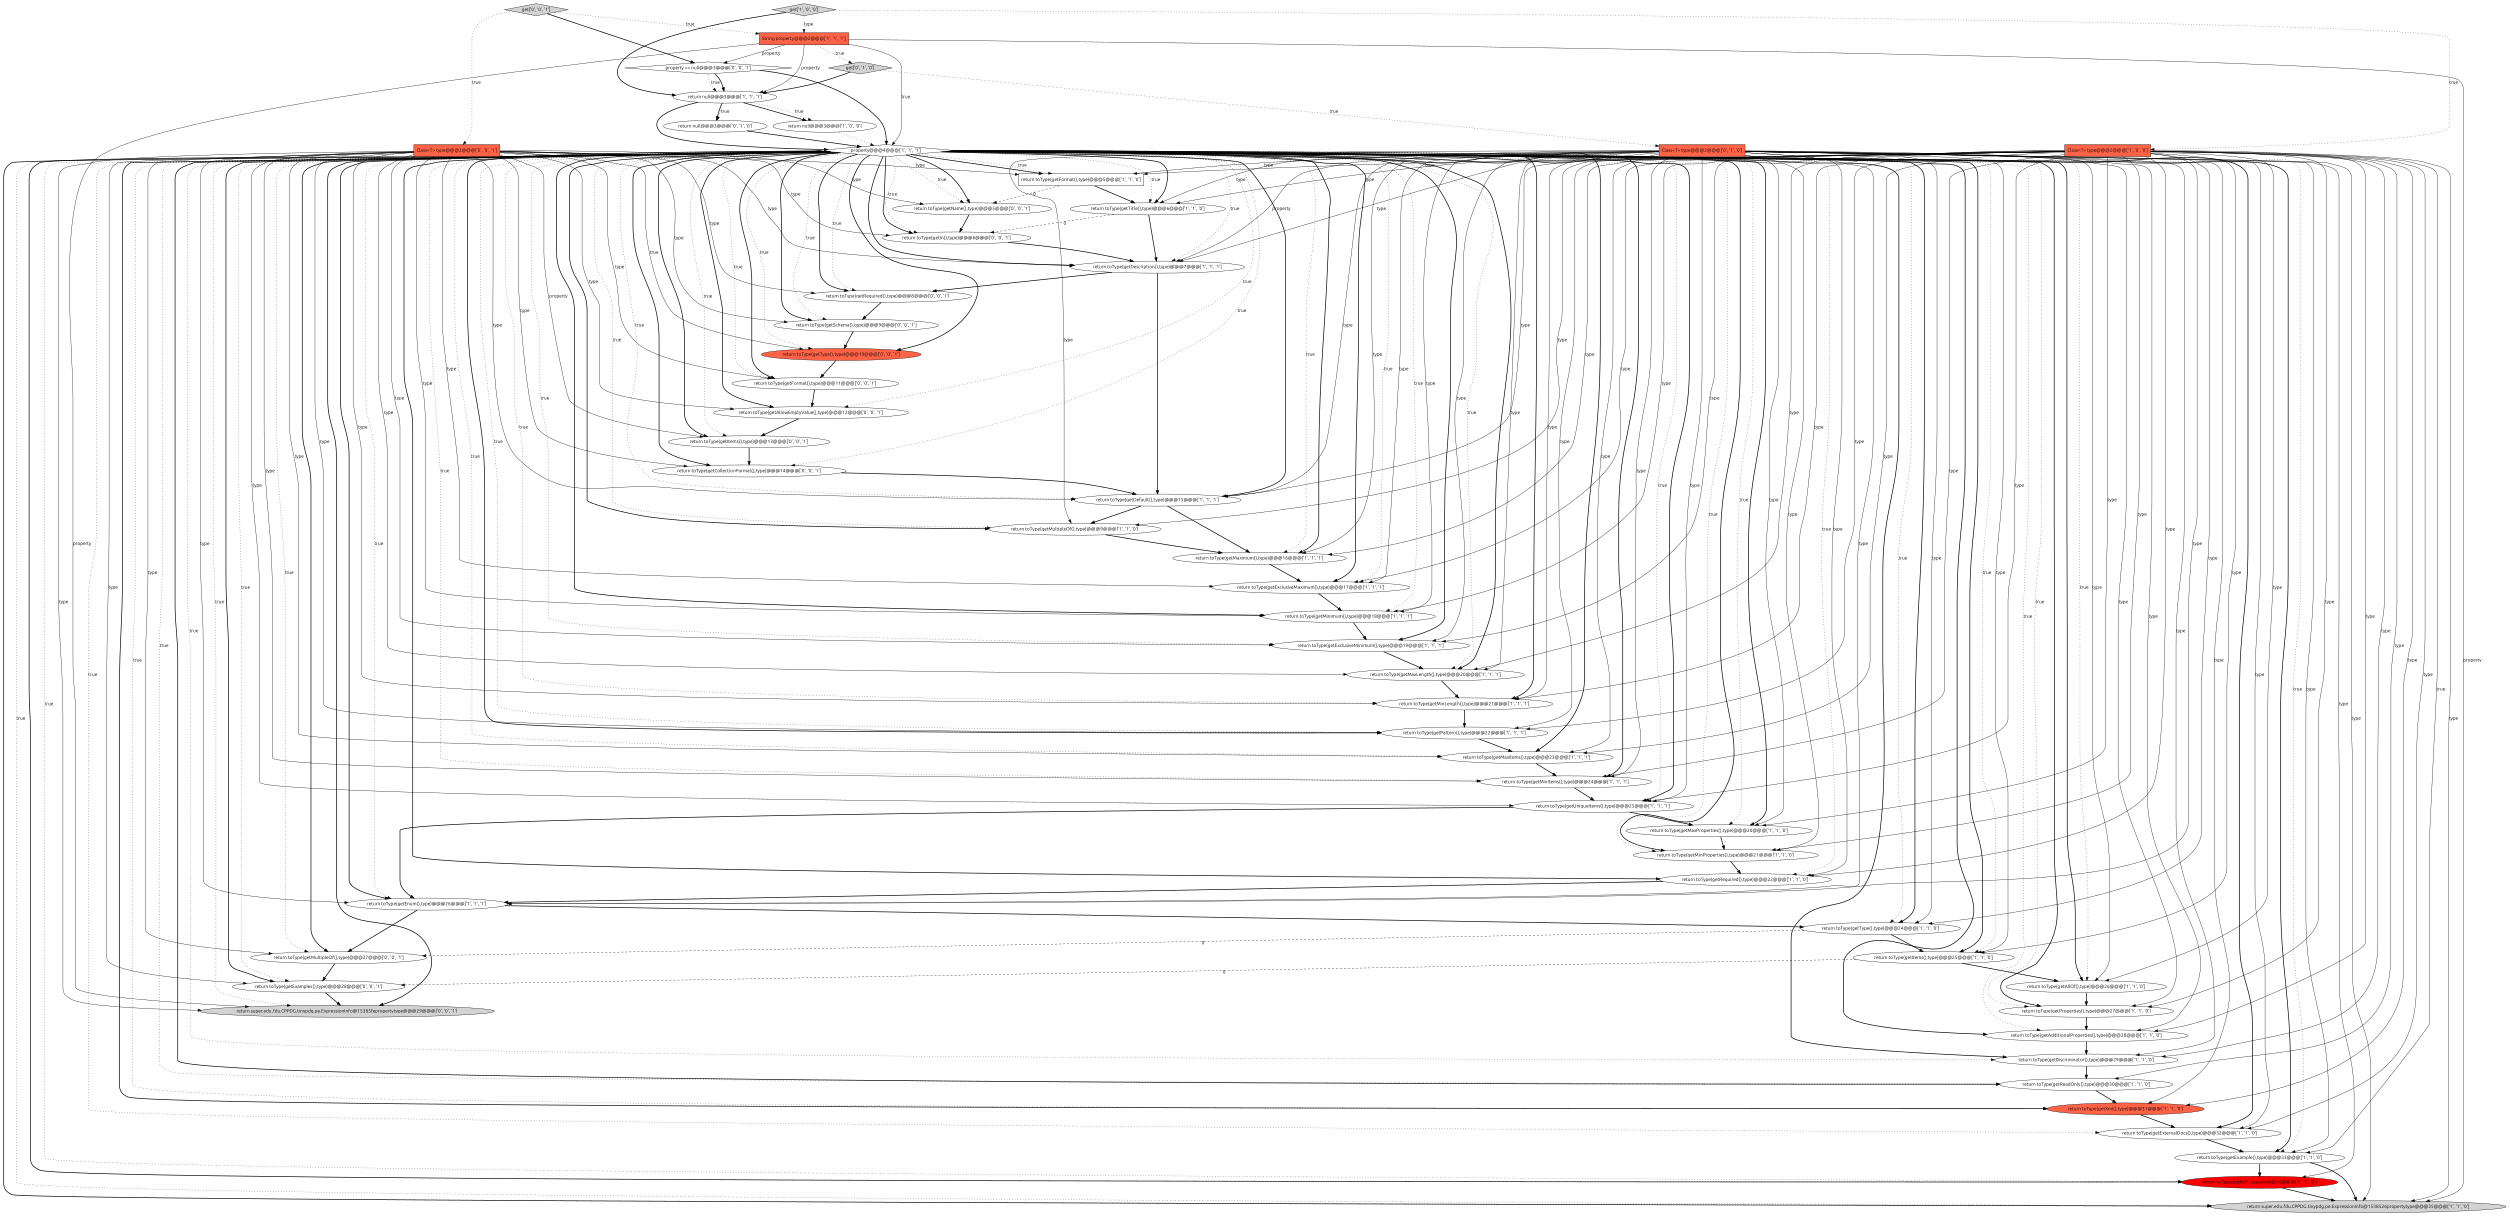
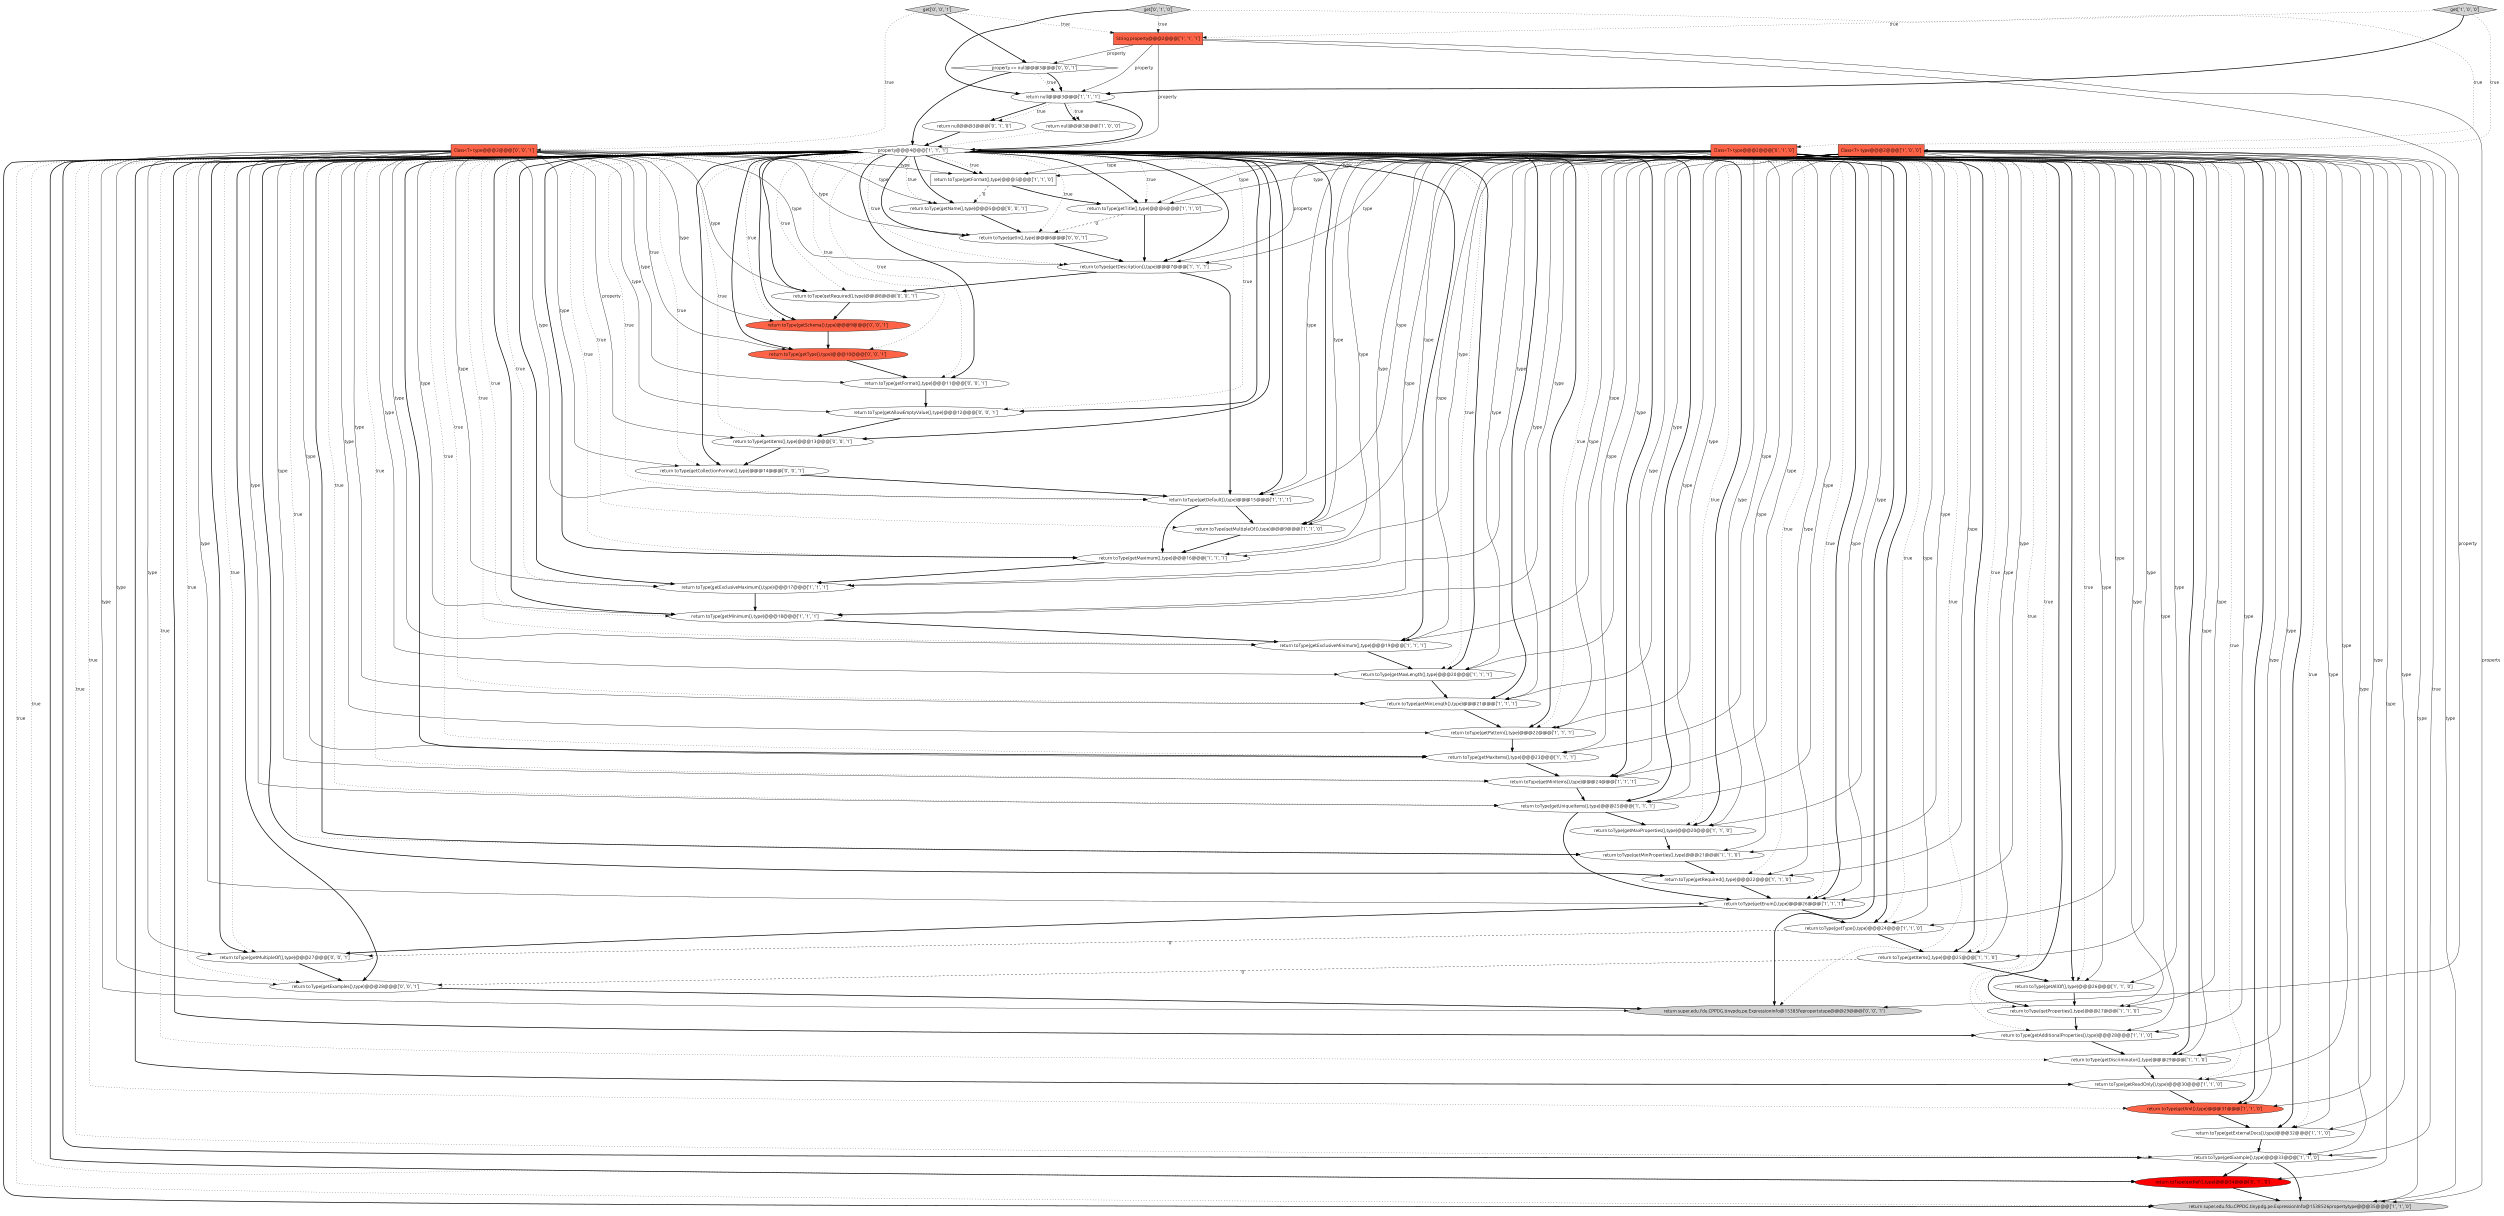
(809, 24) -> (1894, 24)
(832, 53) -> (1158, 23)
(906, 97) -> (1167, 97)
(856, 325) -> (828, 325)
(2260, 1158) -> (2257, 1158)
